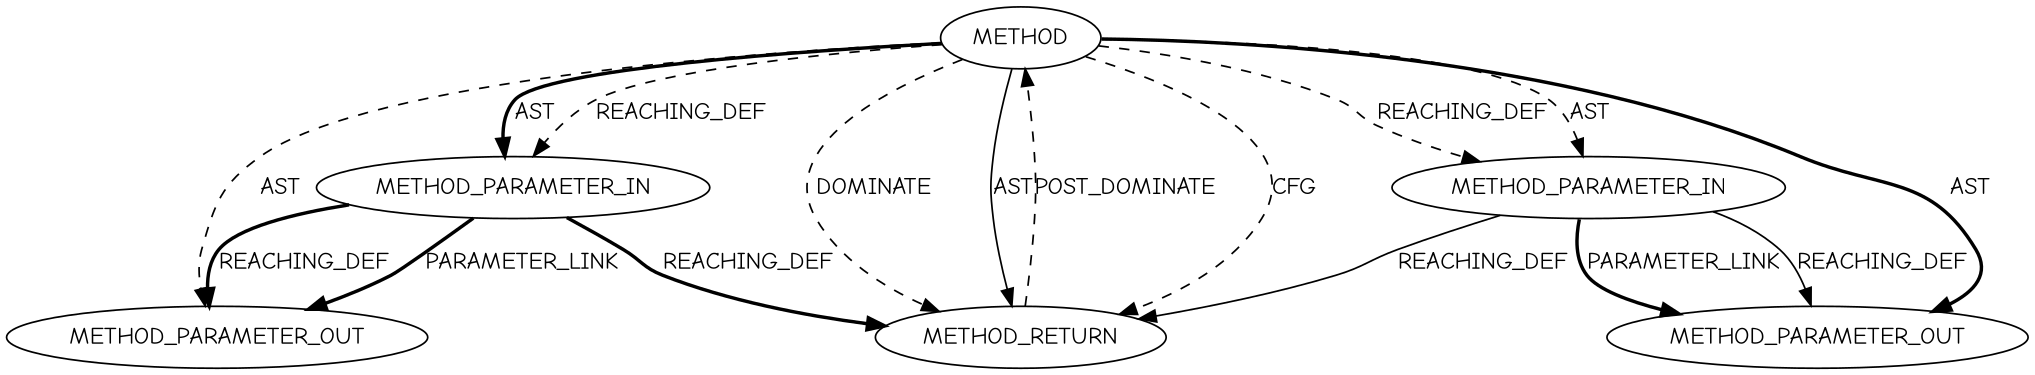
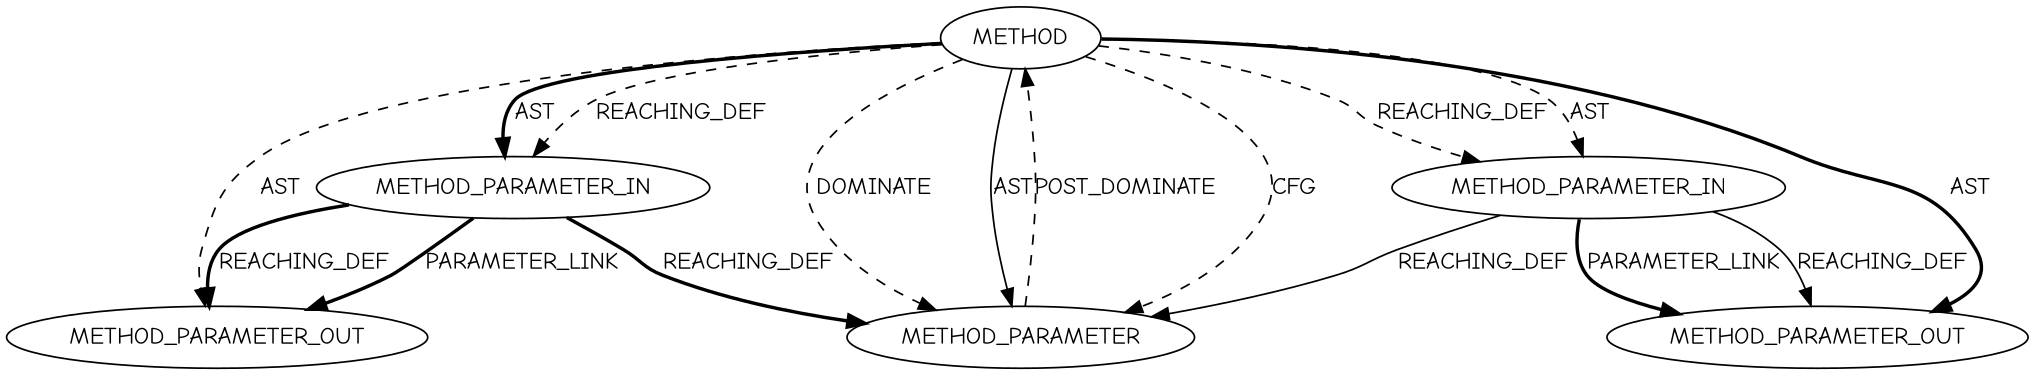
(1021, 337) -> (1021, 337)
